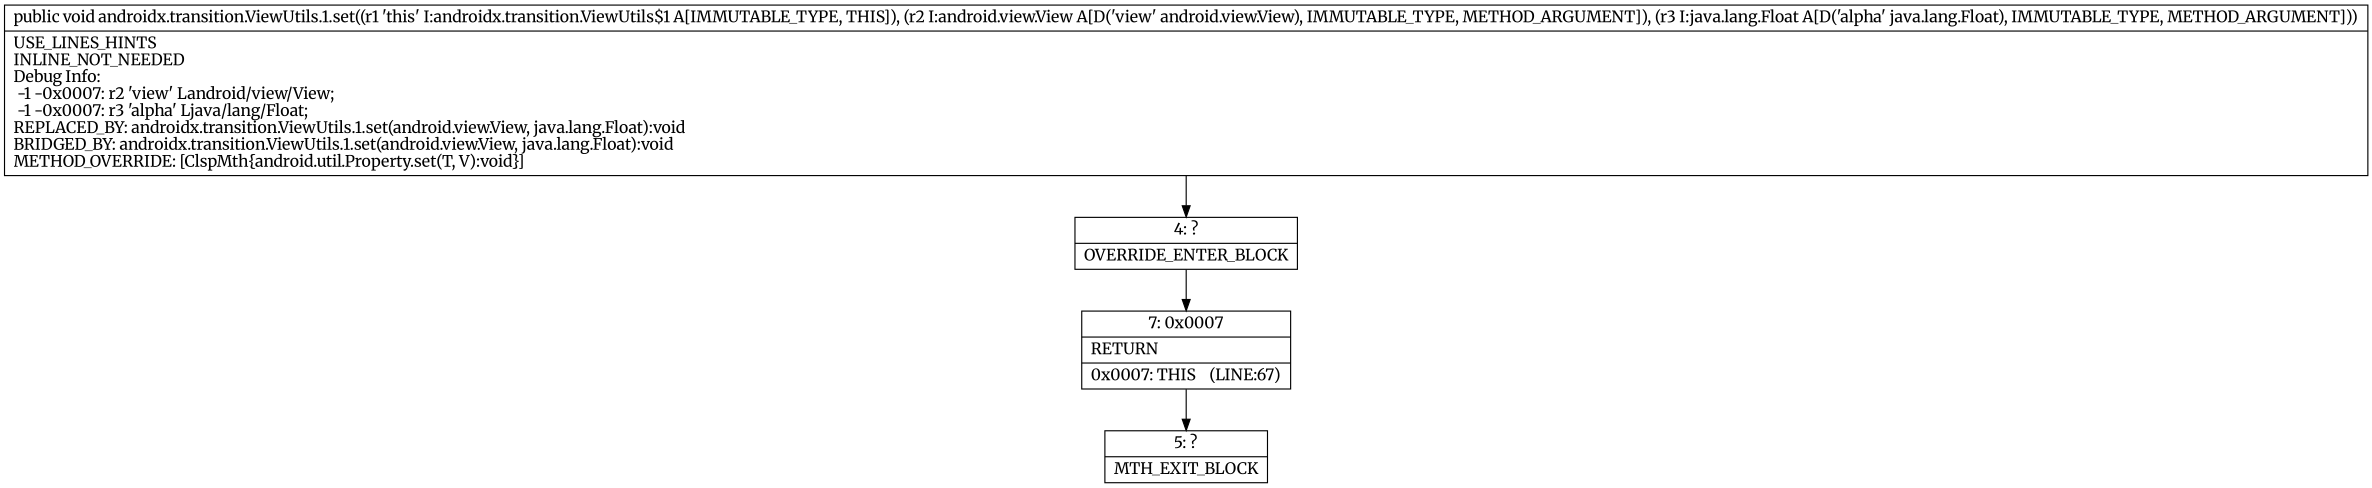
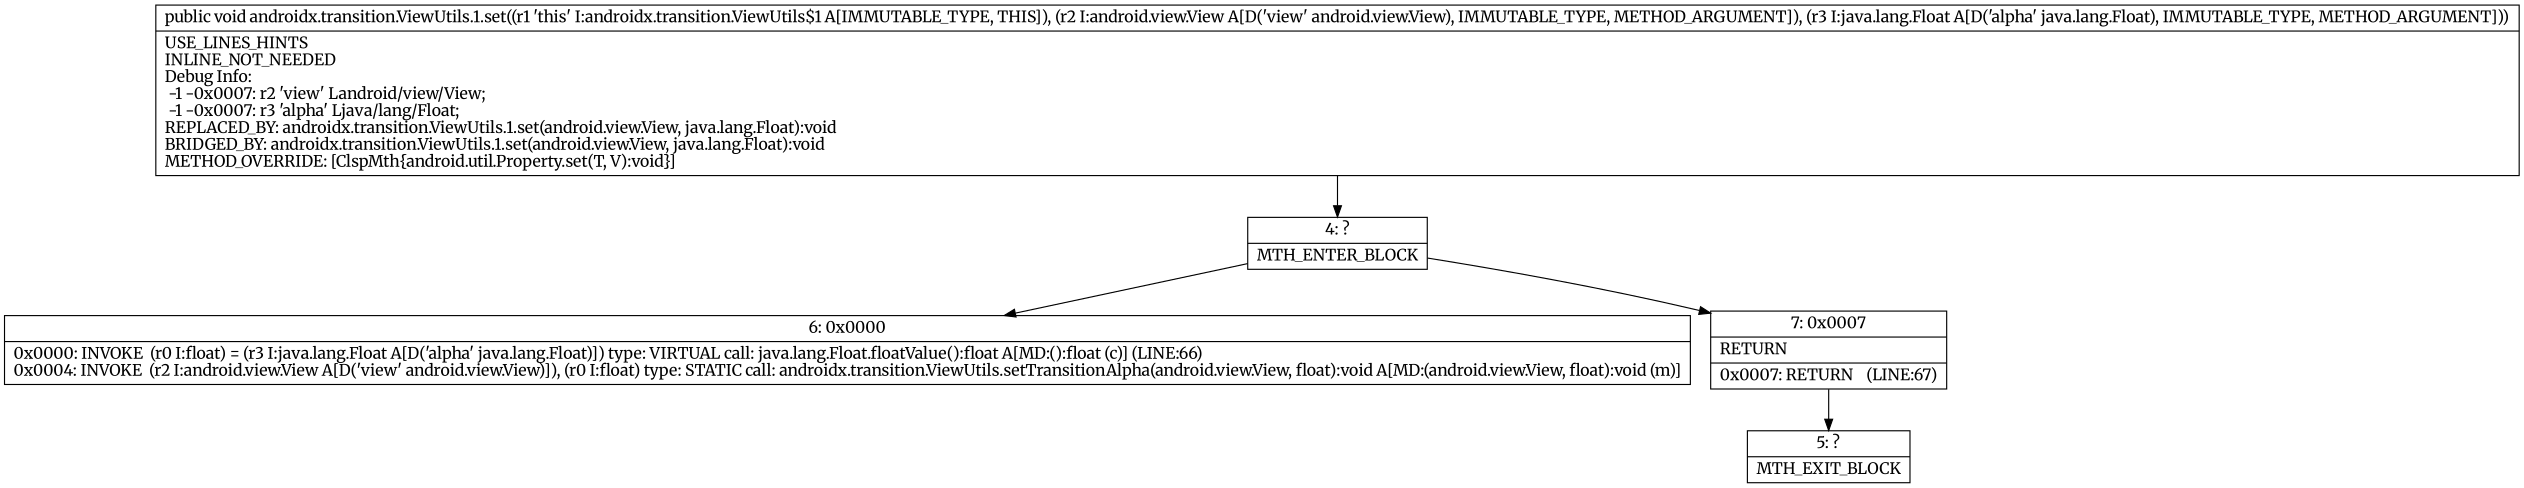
(1186, 256) -> (1337, 256)
none -> (847, 350)
(1186, 375) -> (1829, 375)
